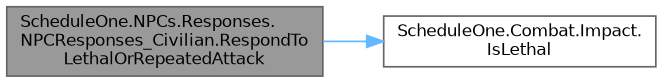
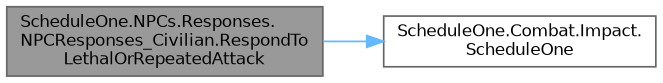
(520, 41) -> (520, 41)
